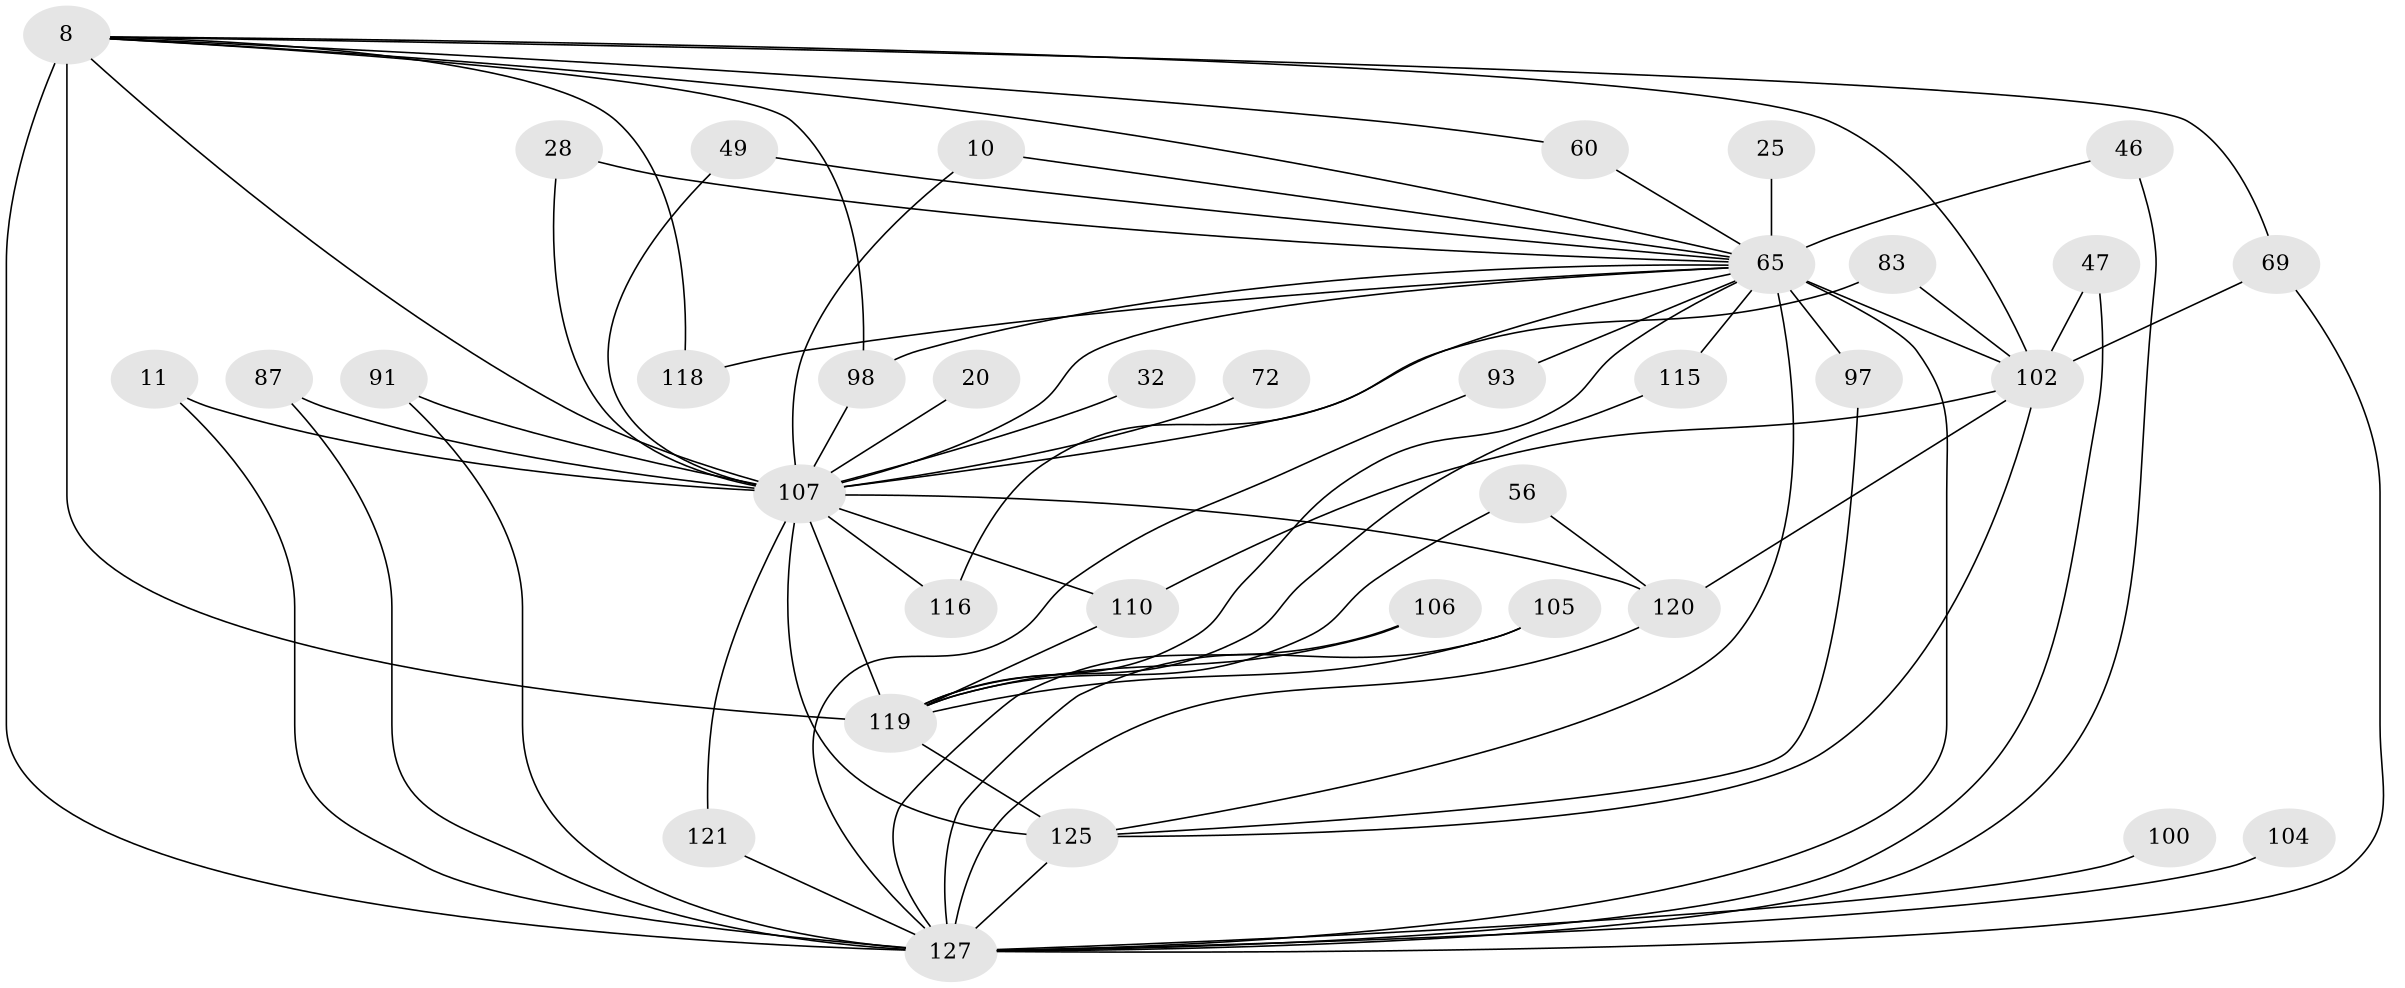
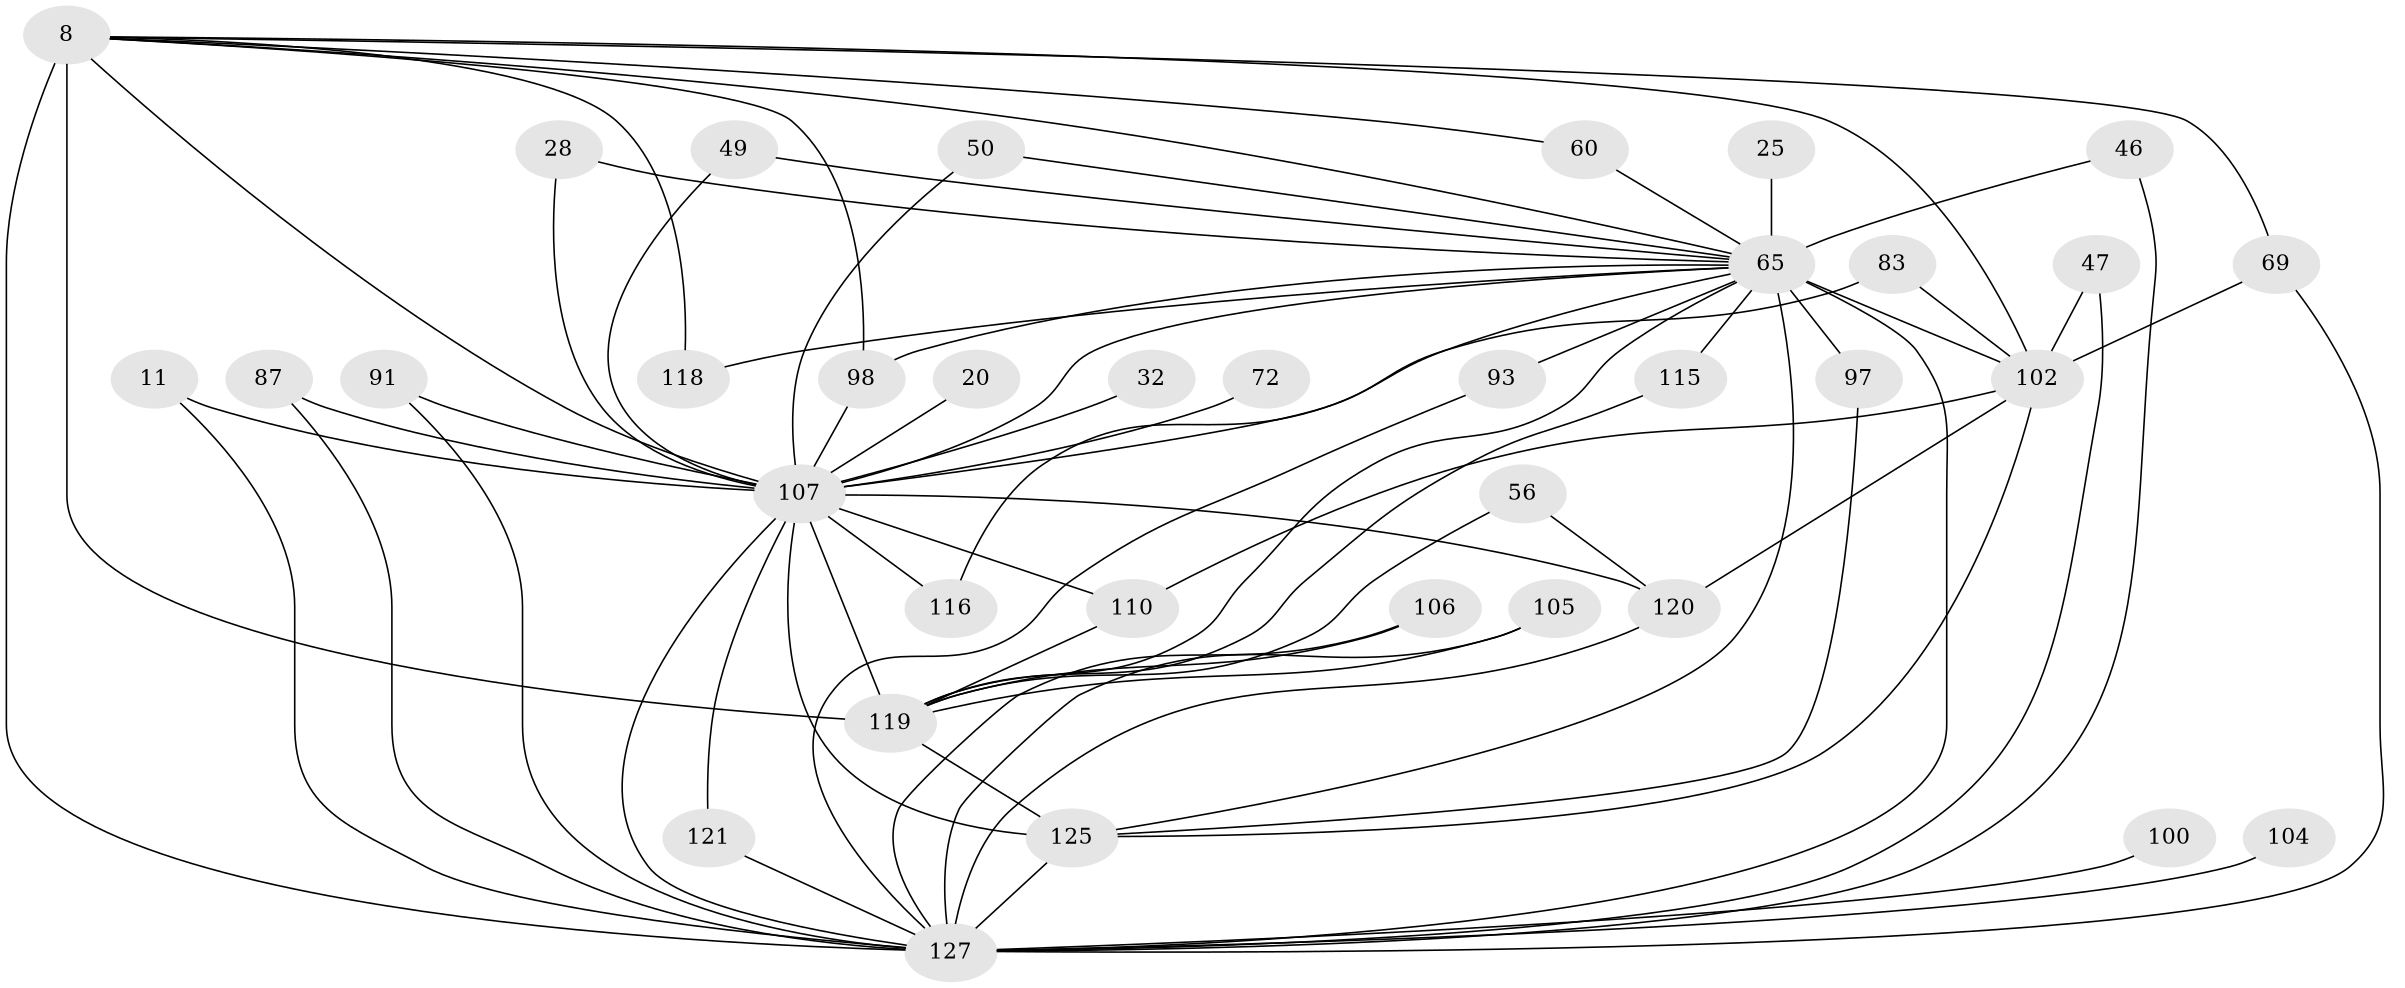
(981, 150) -> (981, 150)
none -> (625, 808)
